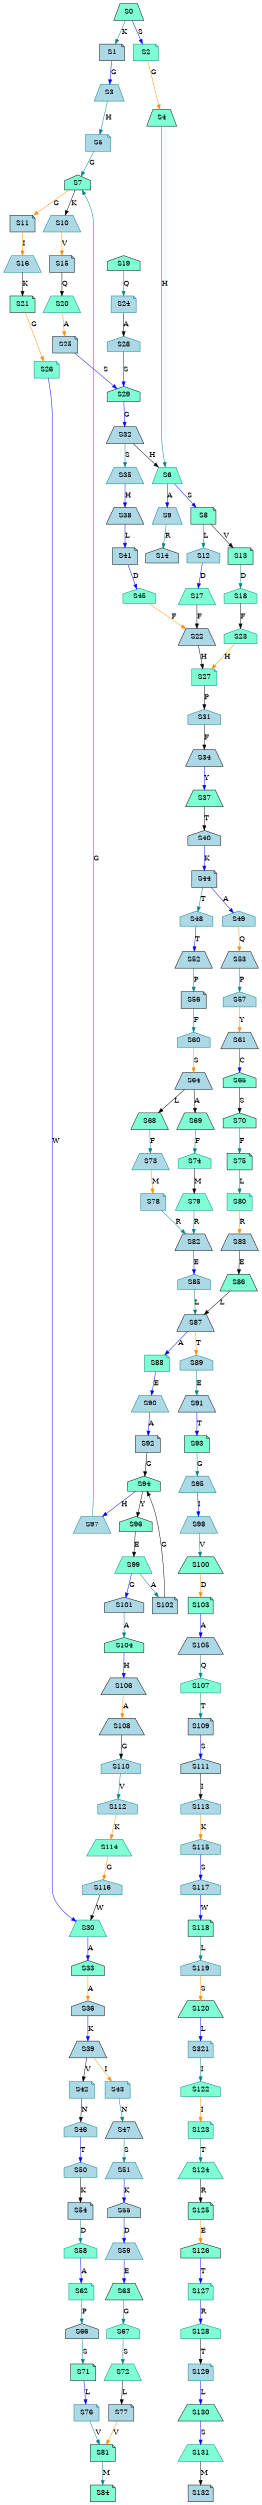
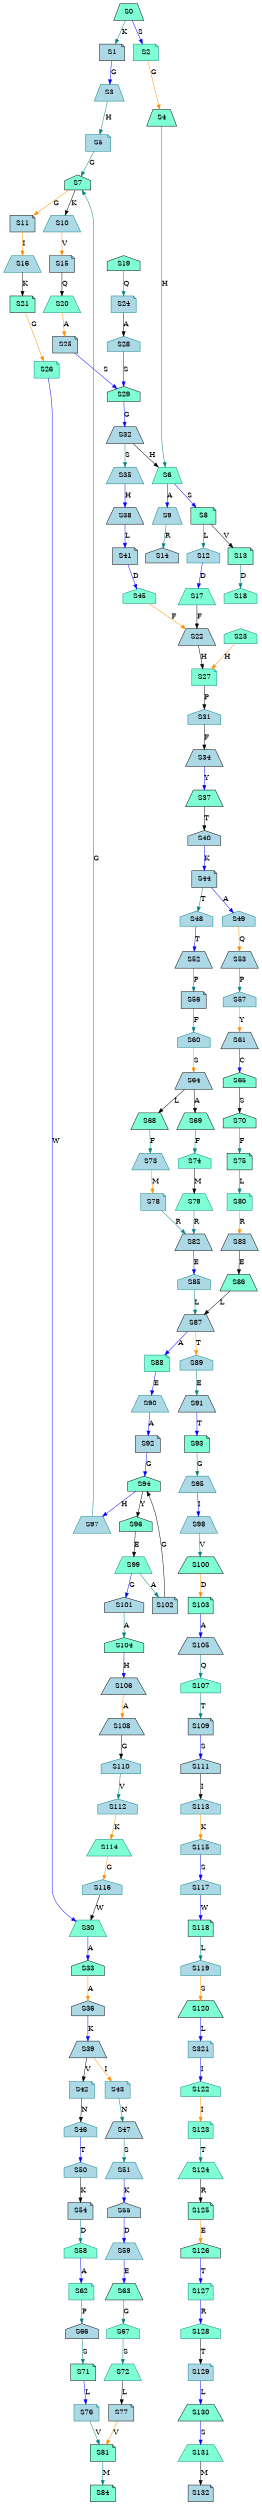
(241, 614) -> none
(146, 1462) -> (146, 1462)
(201, 2067) -> (201, 2067)
